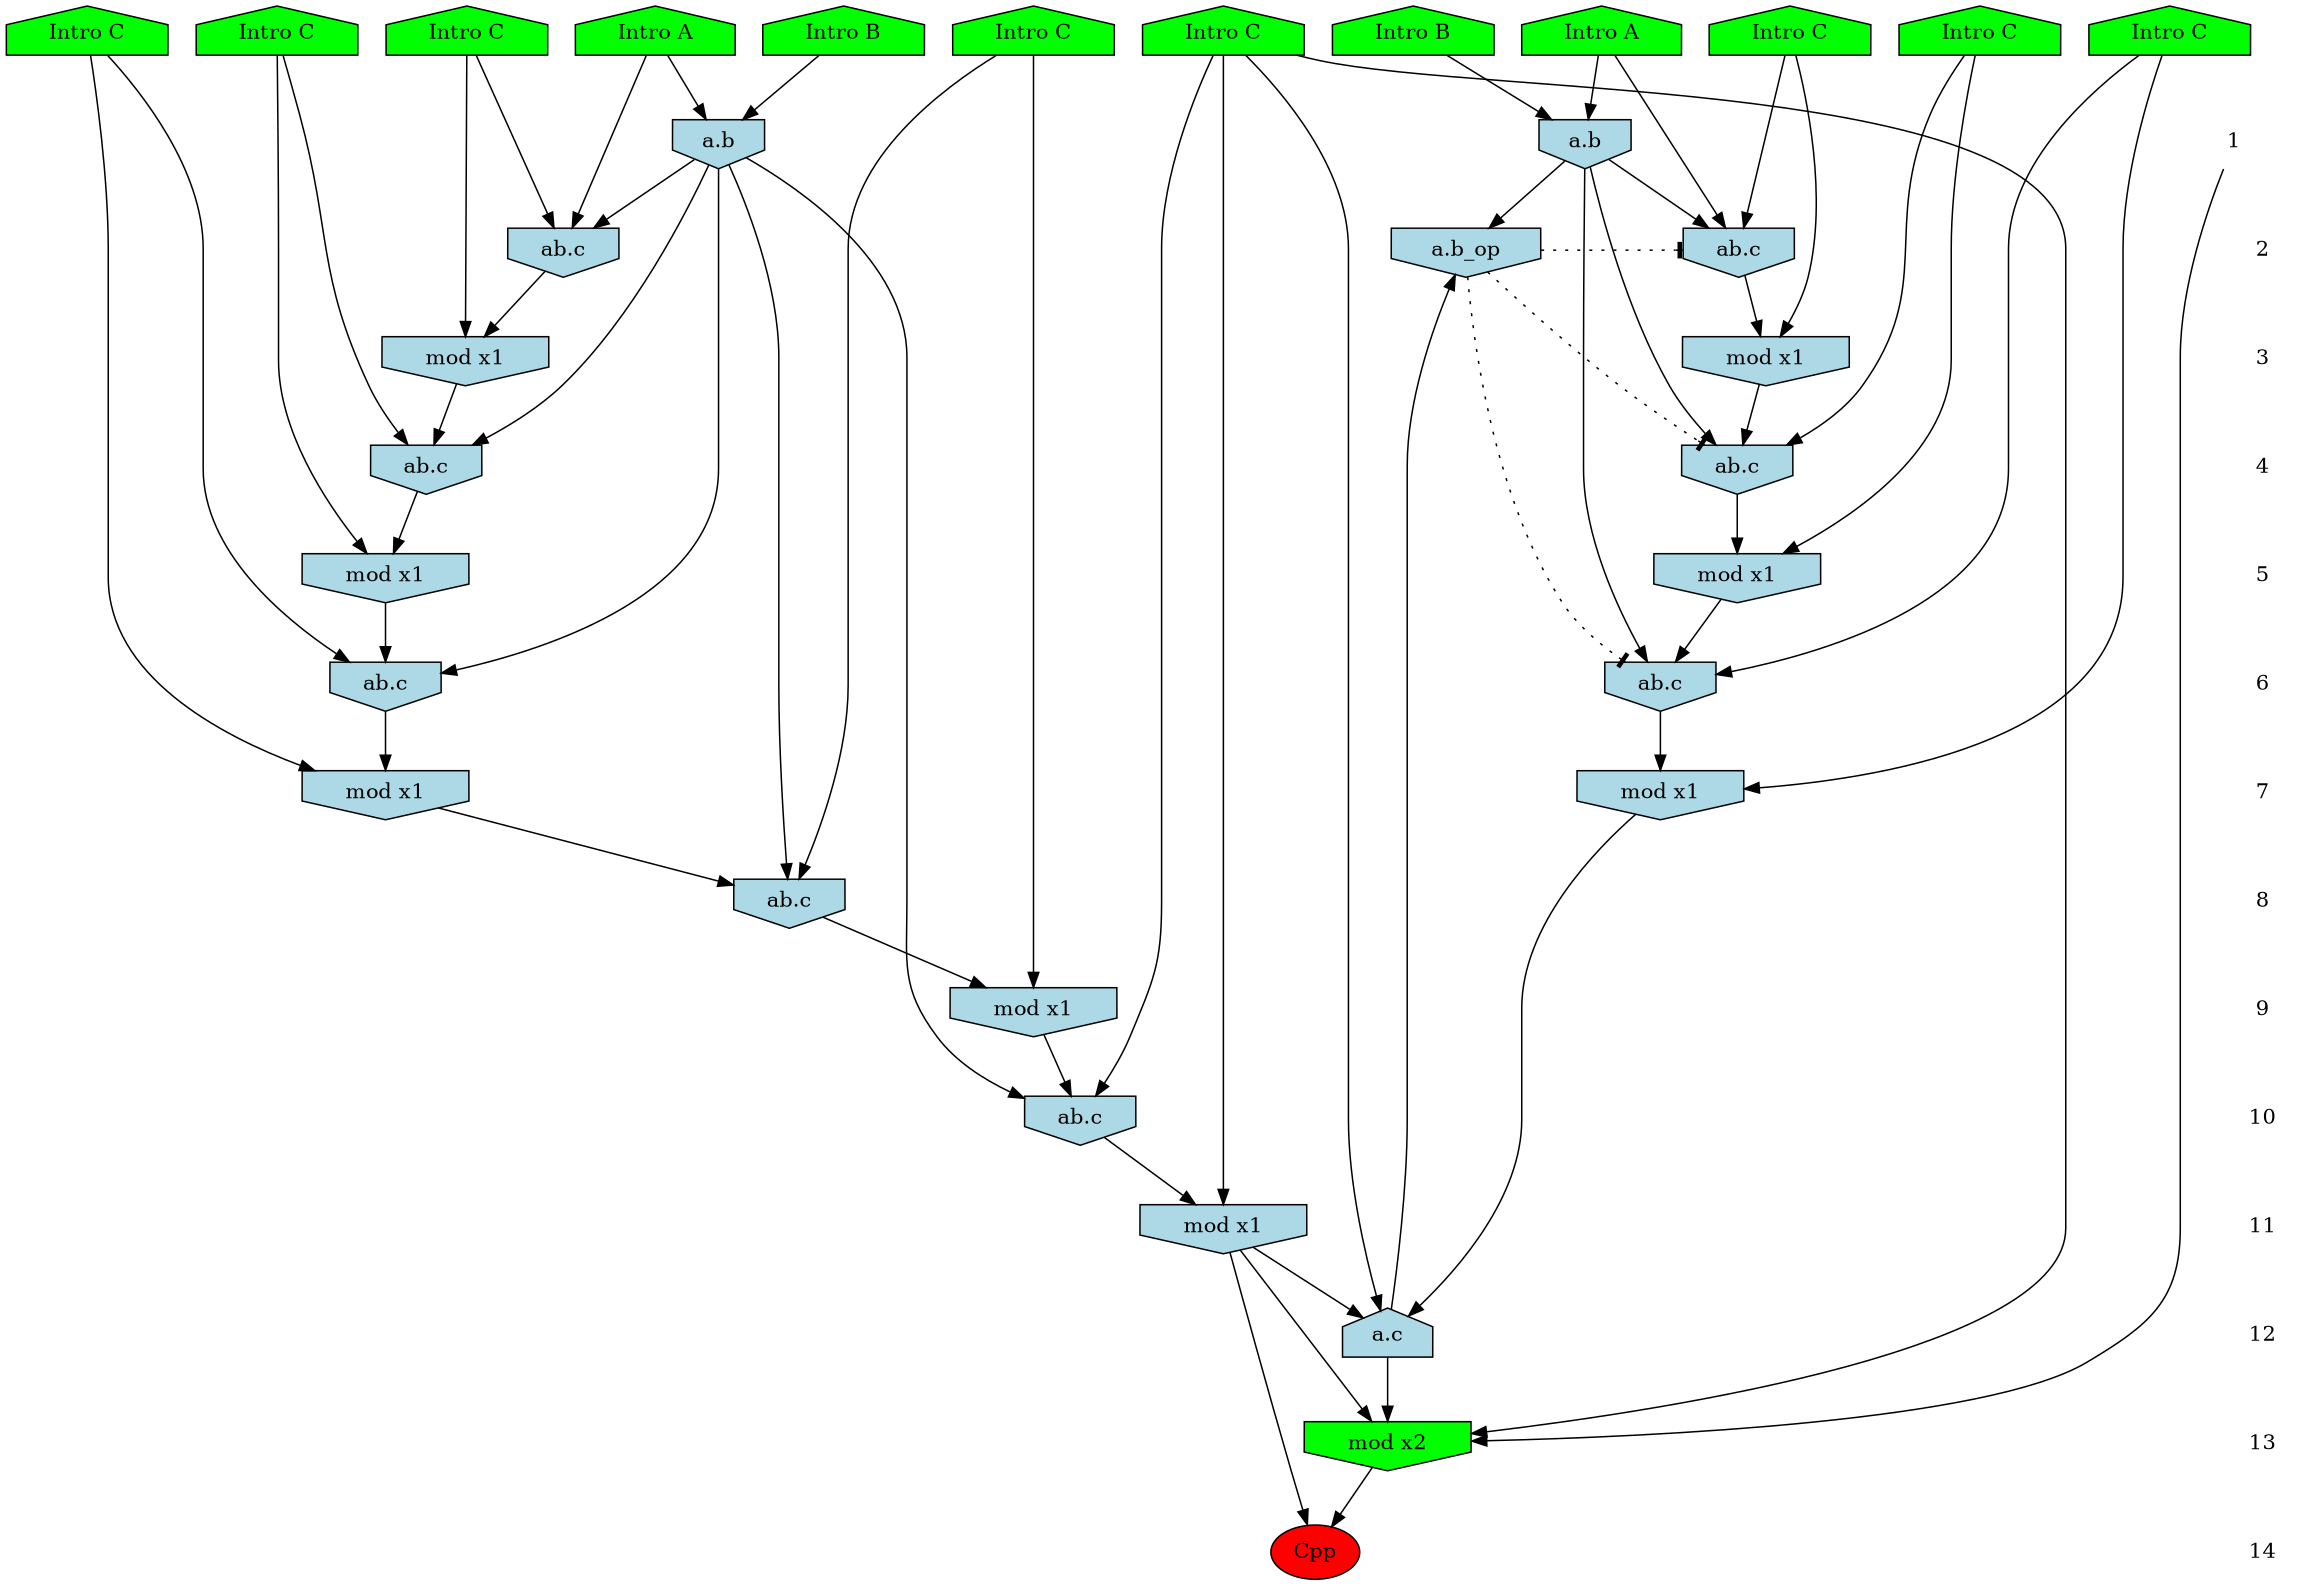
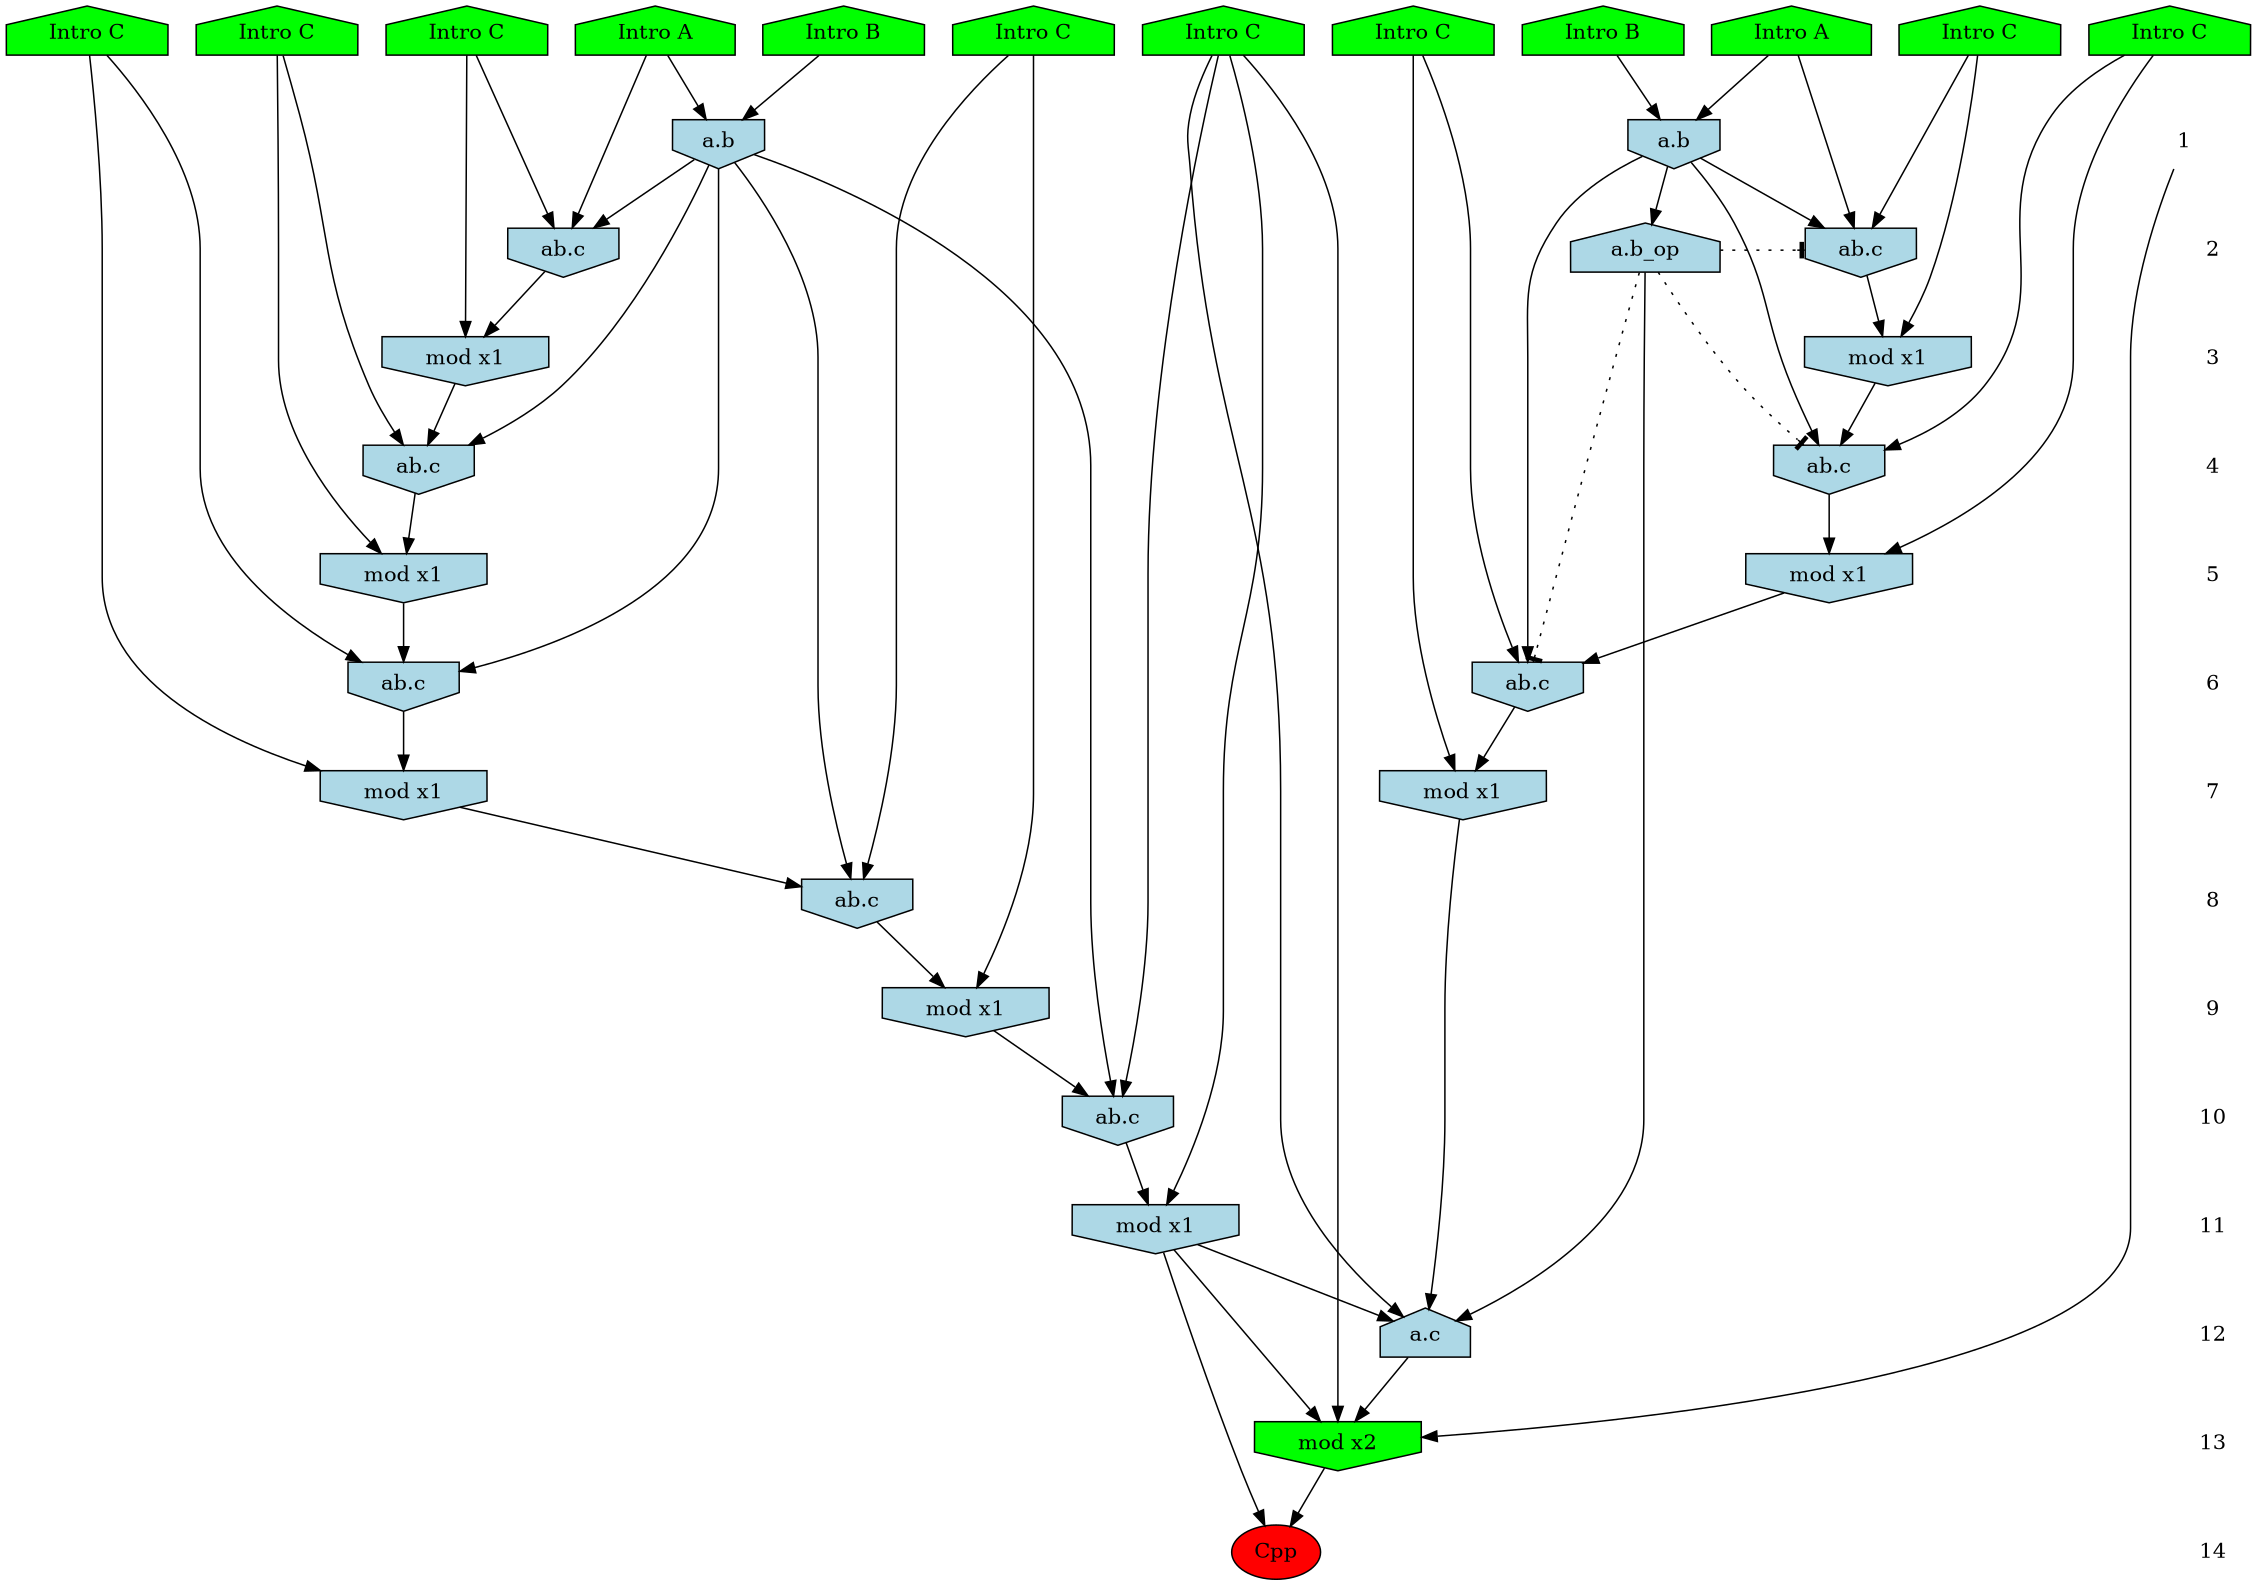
(1466, 250) -> (1645, 250)
(1407, 797) -> (1644, 833)
